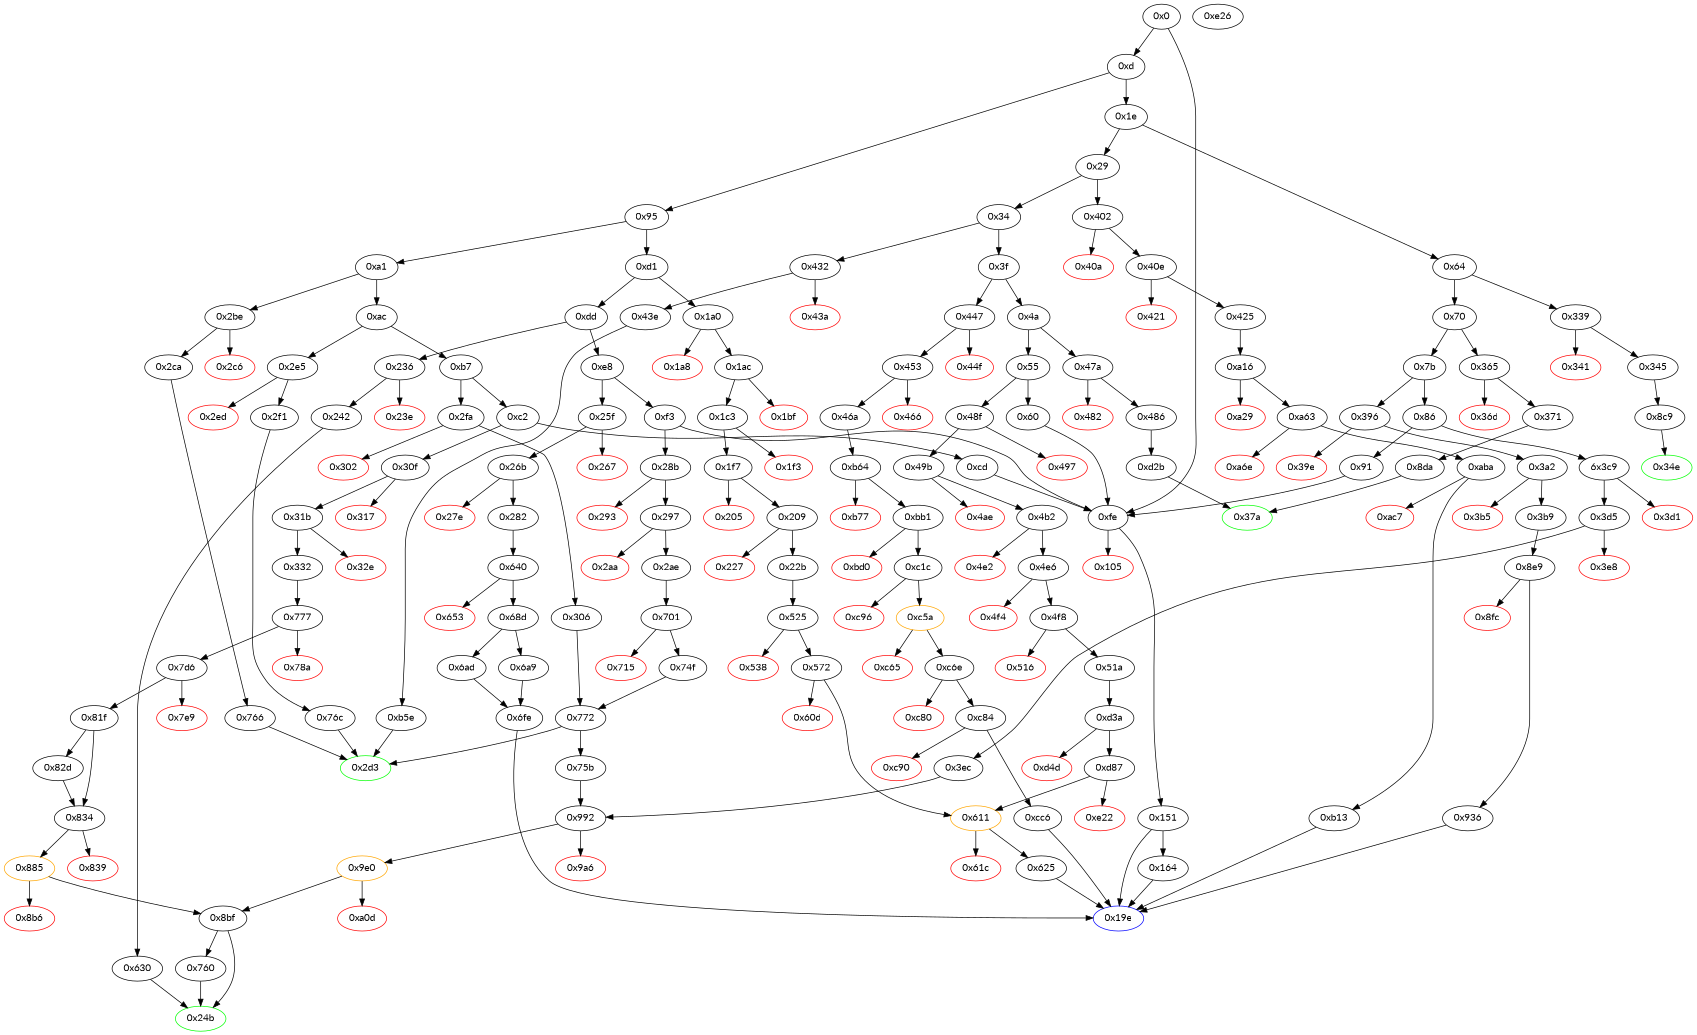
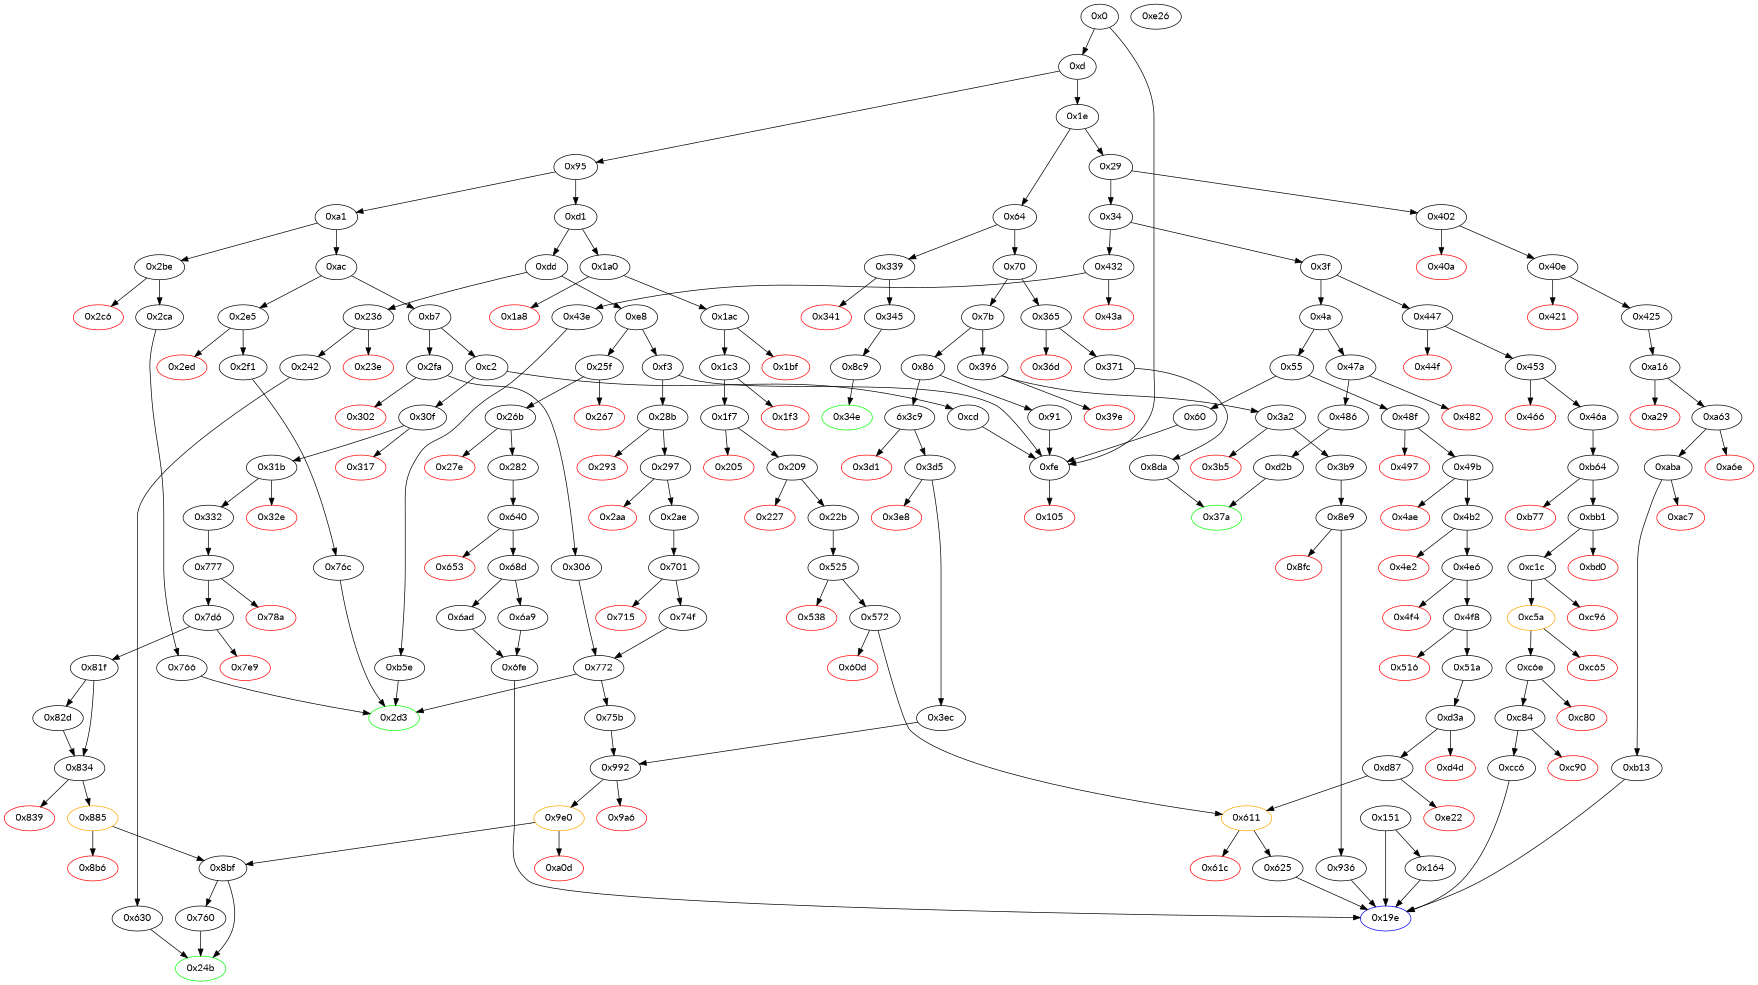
(1154, 659) -> none
